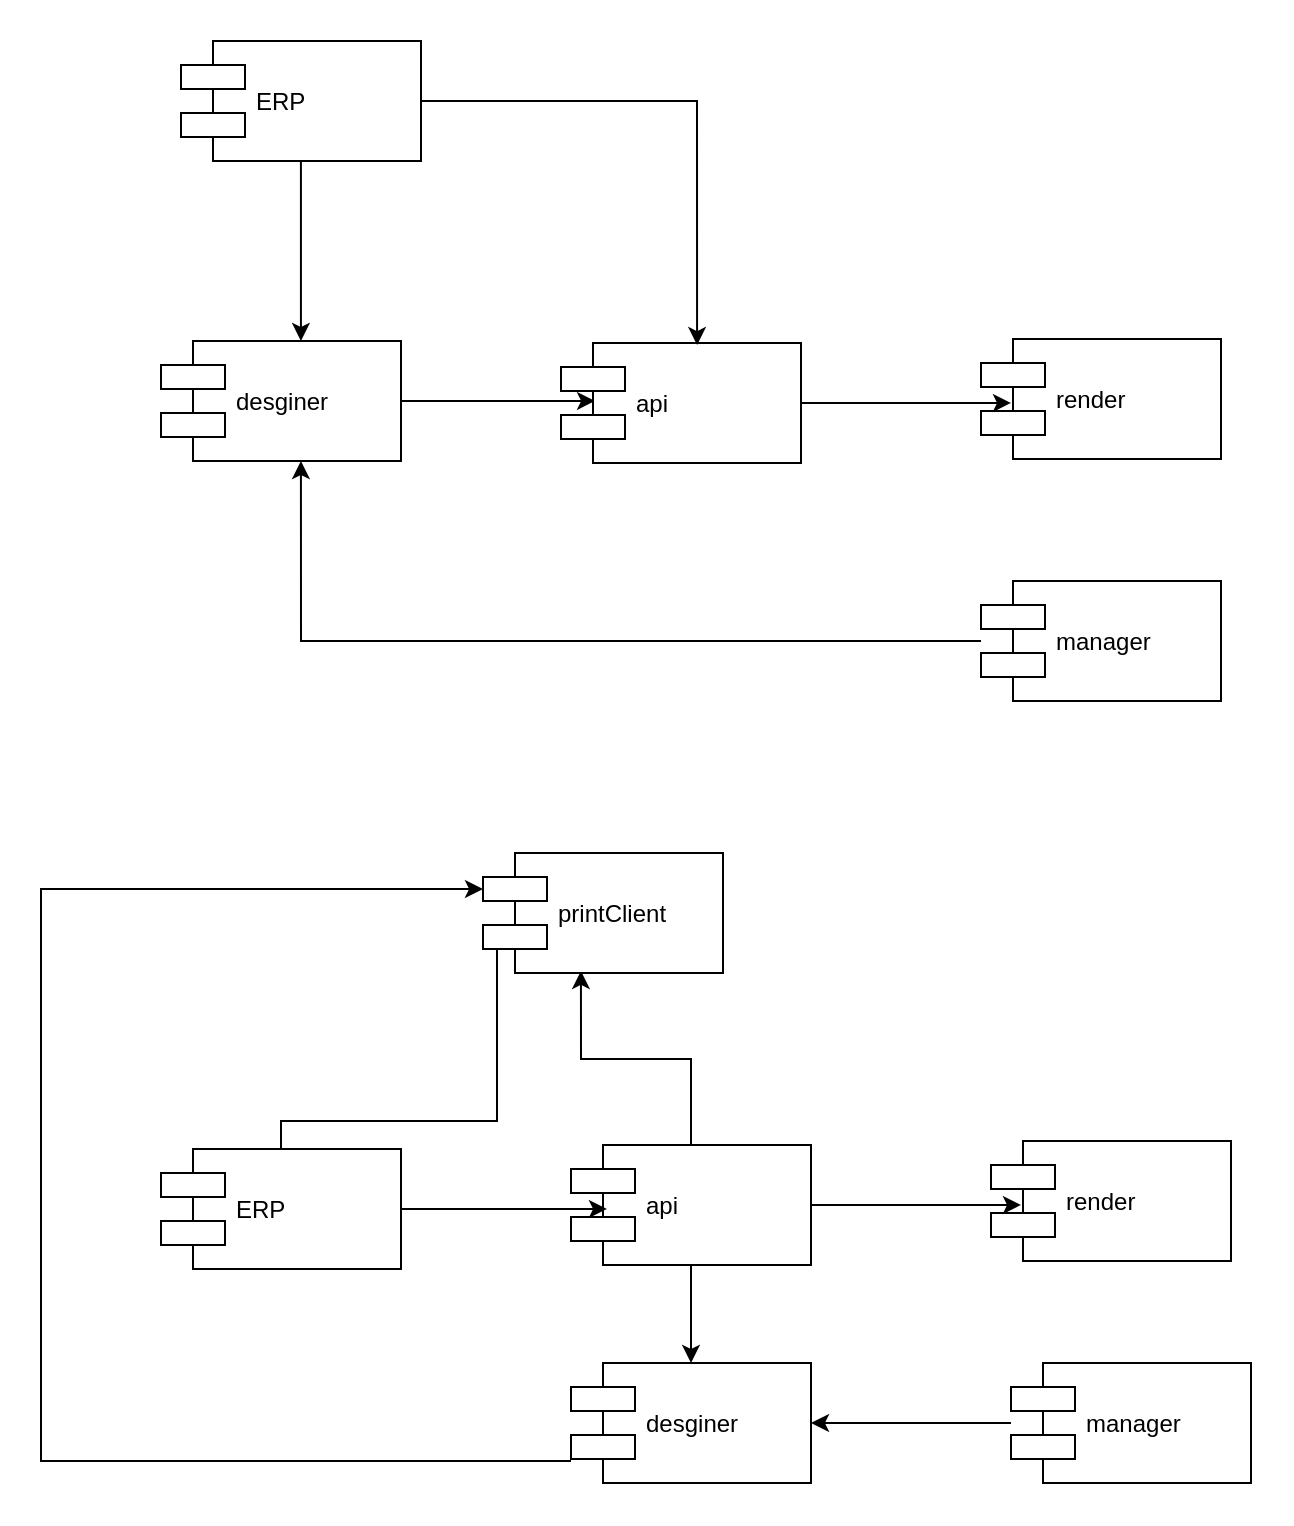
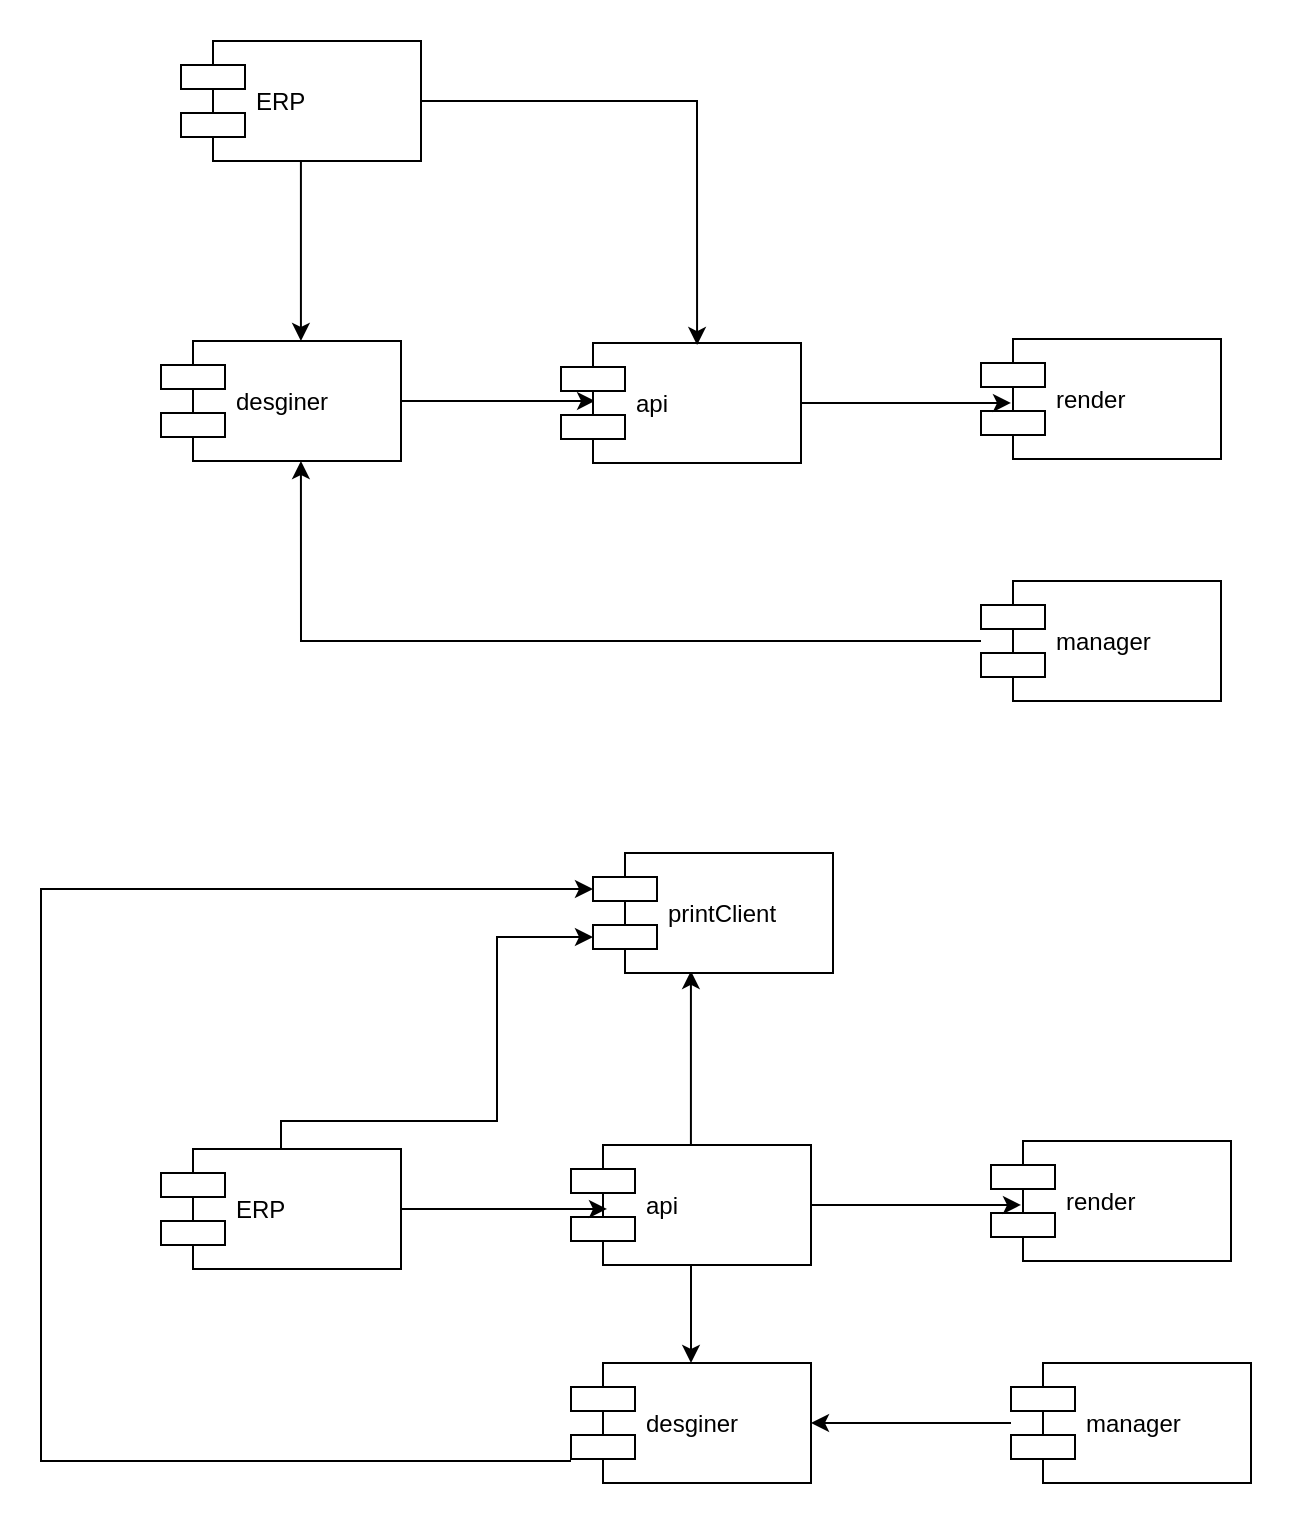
(603, 913) -> (713, 913)
